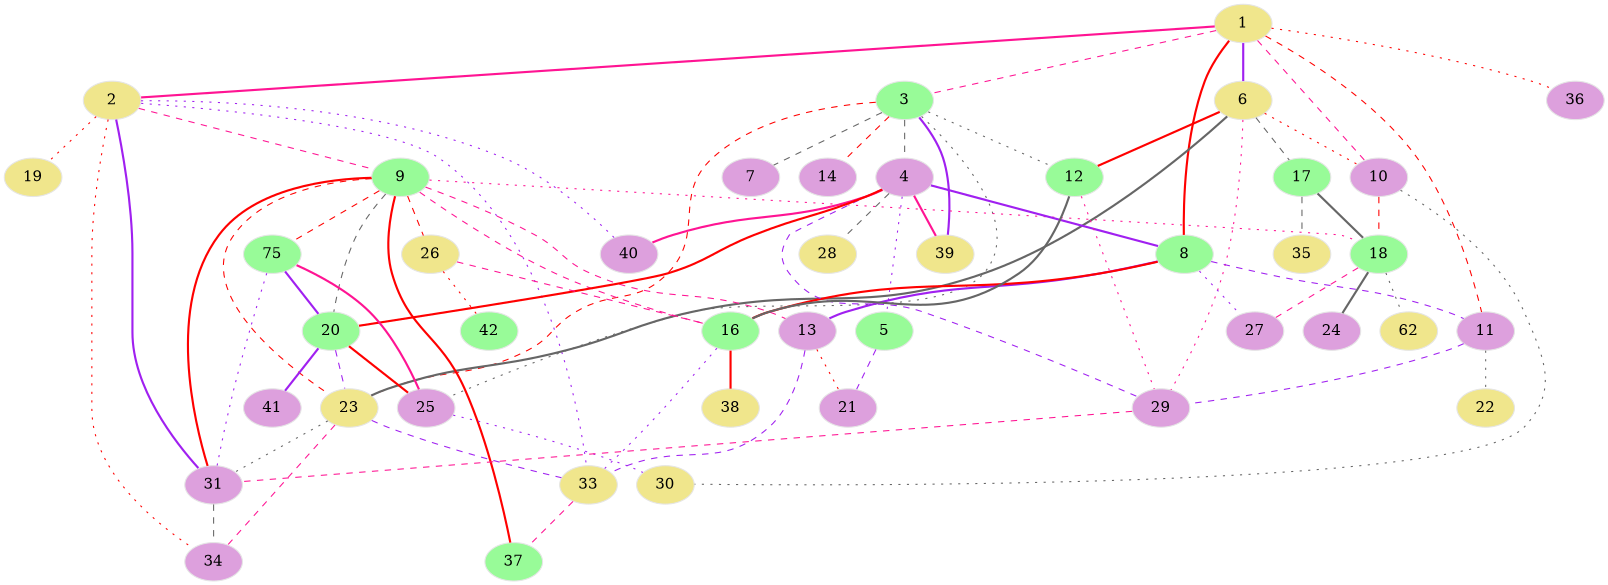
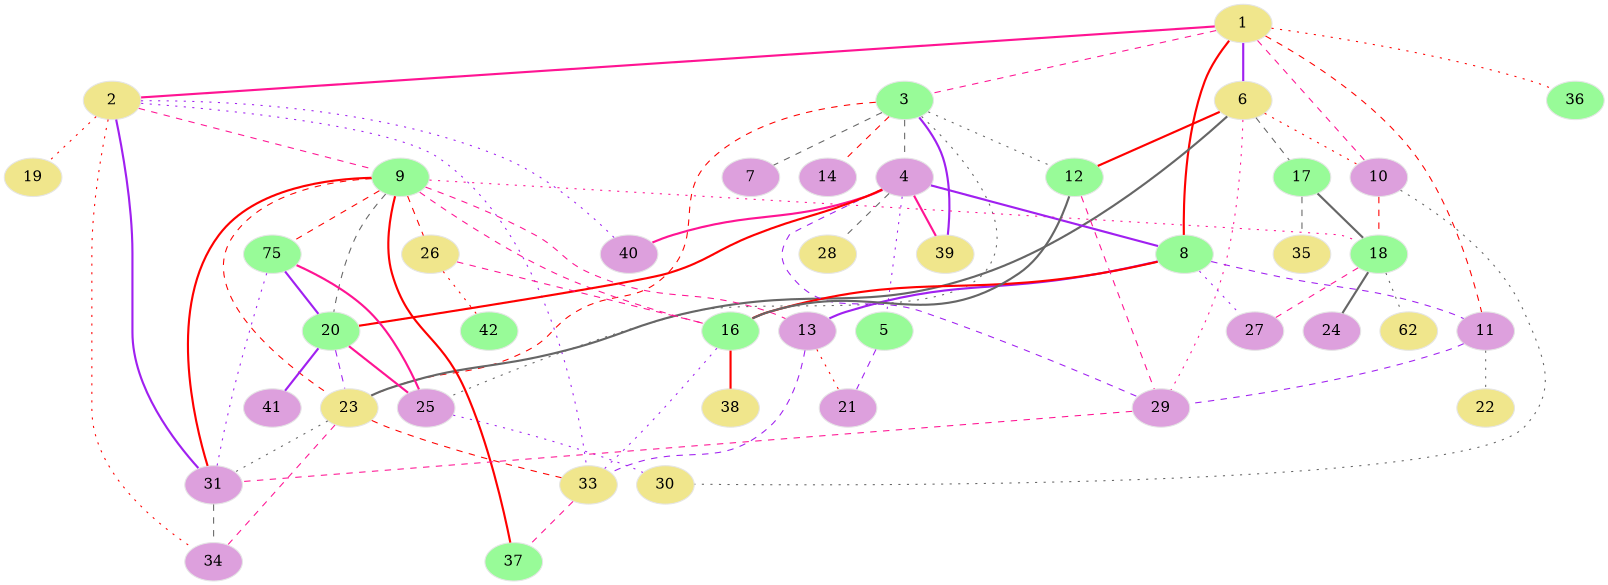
(1575, 100) -> (1575, 100)
(1118, 293) -> (1118, 293)
(379, 369) -> (379, 369)
(465, 453) -> (465, 453)
